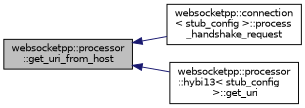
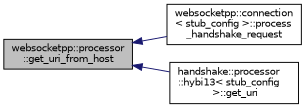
(234, 83) -> (234, 83)
